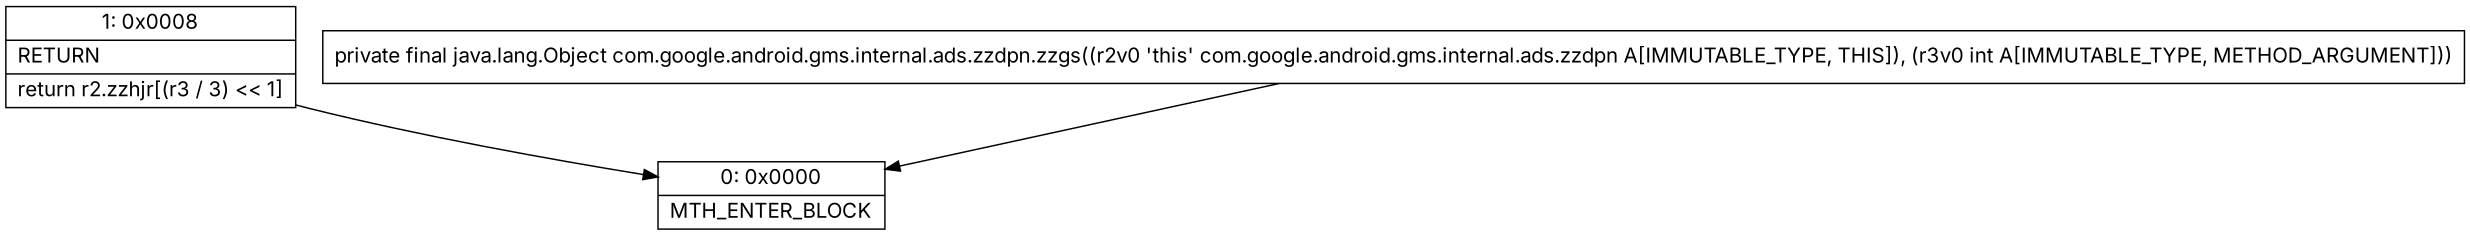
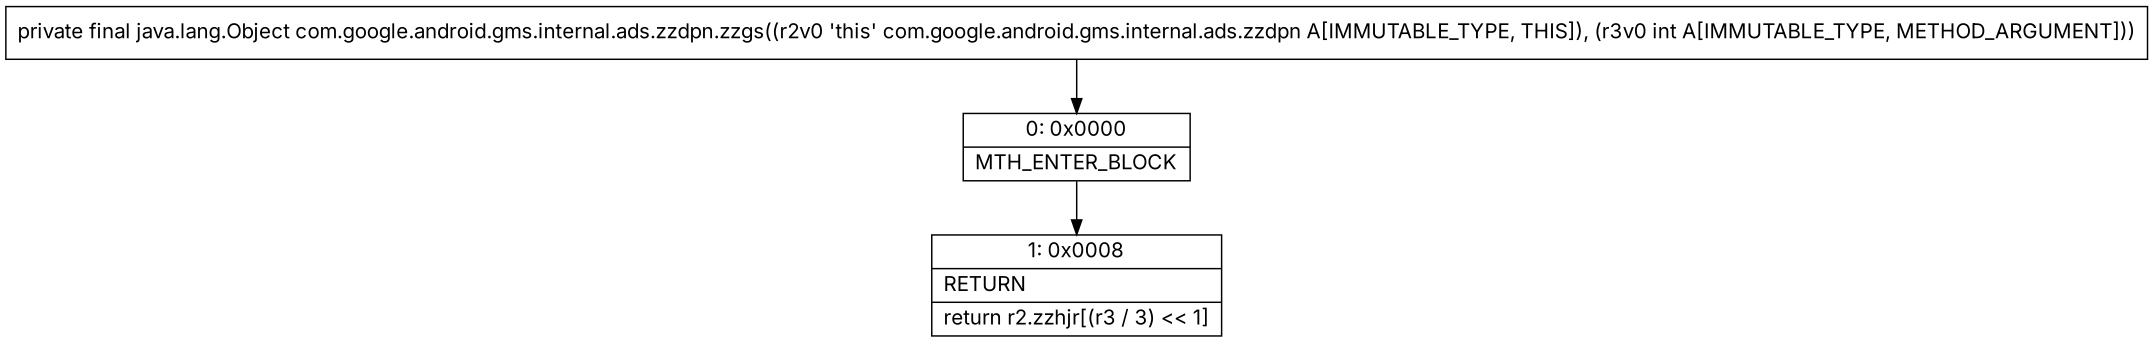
(469, 143) -> (1077, 201)
